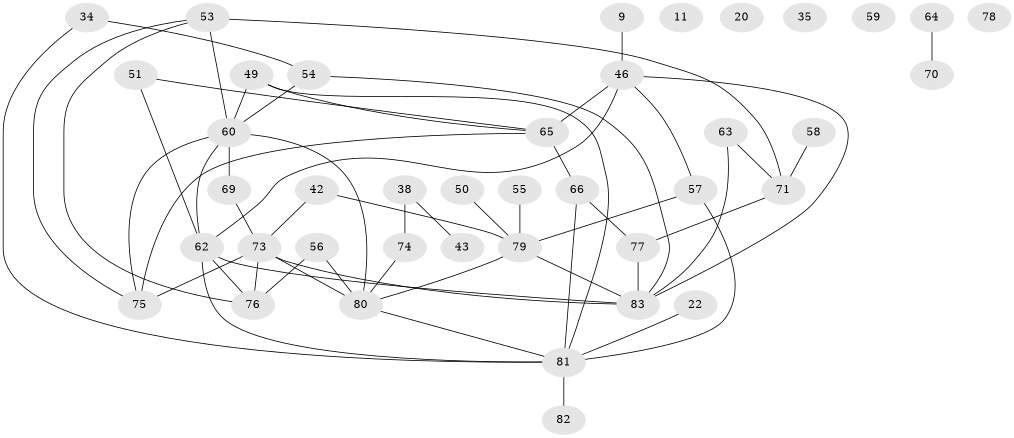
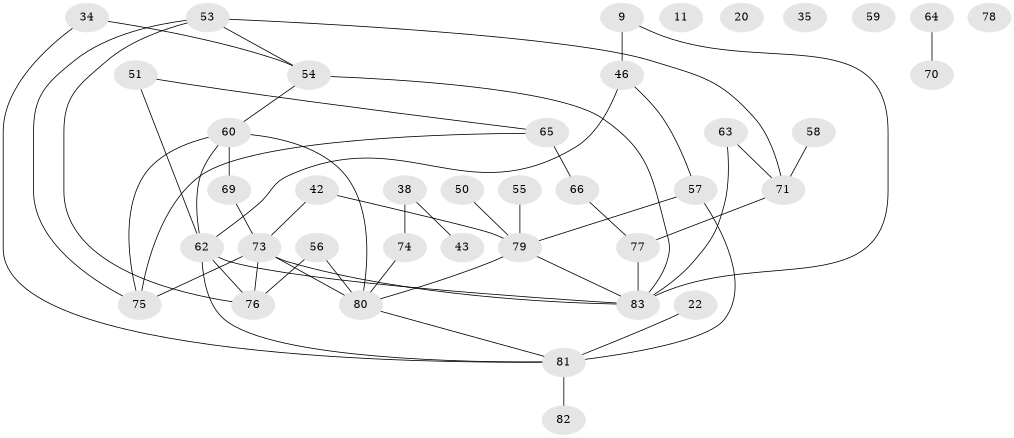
(218, 75) -> (258, 46)
(252, 75) -> none
(584, 104) -> none
(844, 154) -> (888, 153)
(570, 280) -> none
